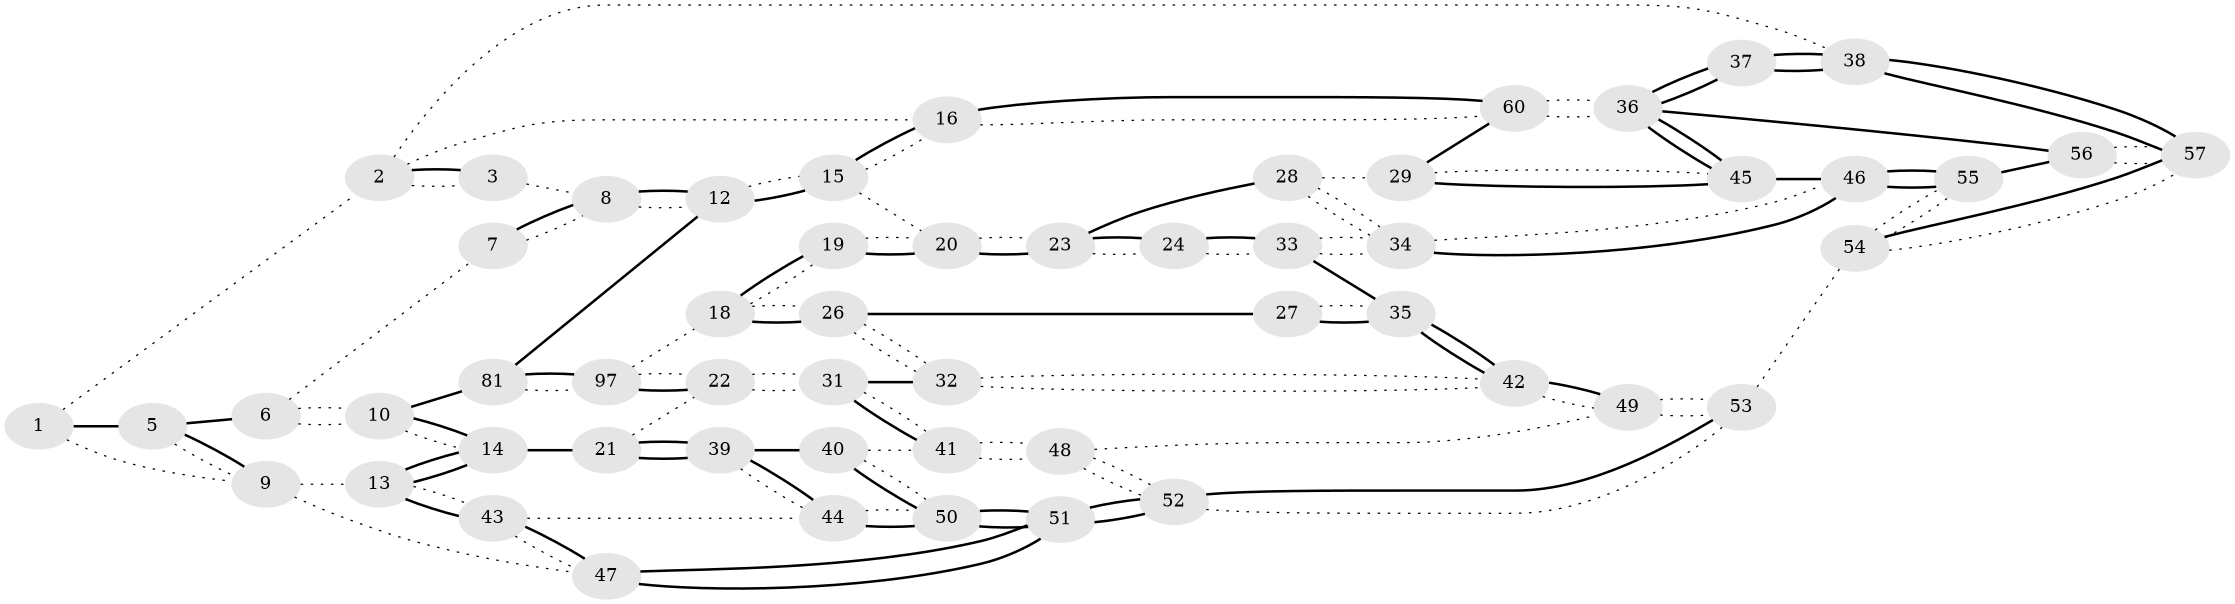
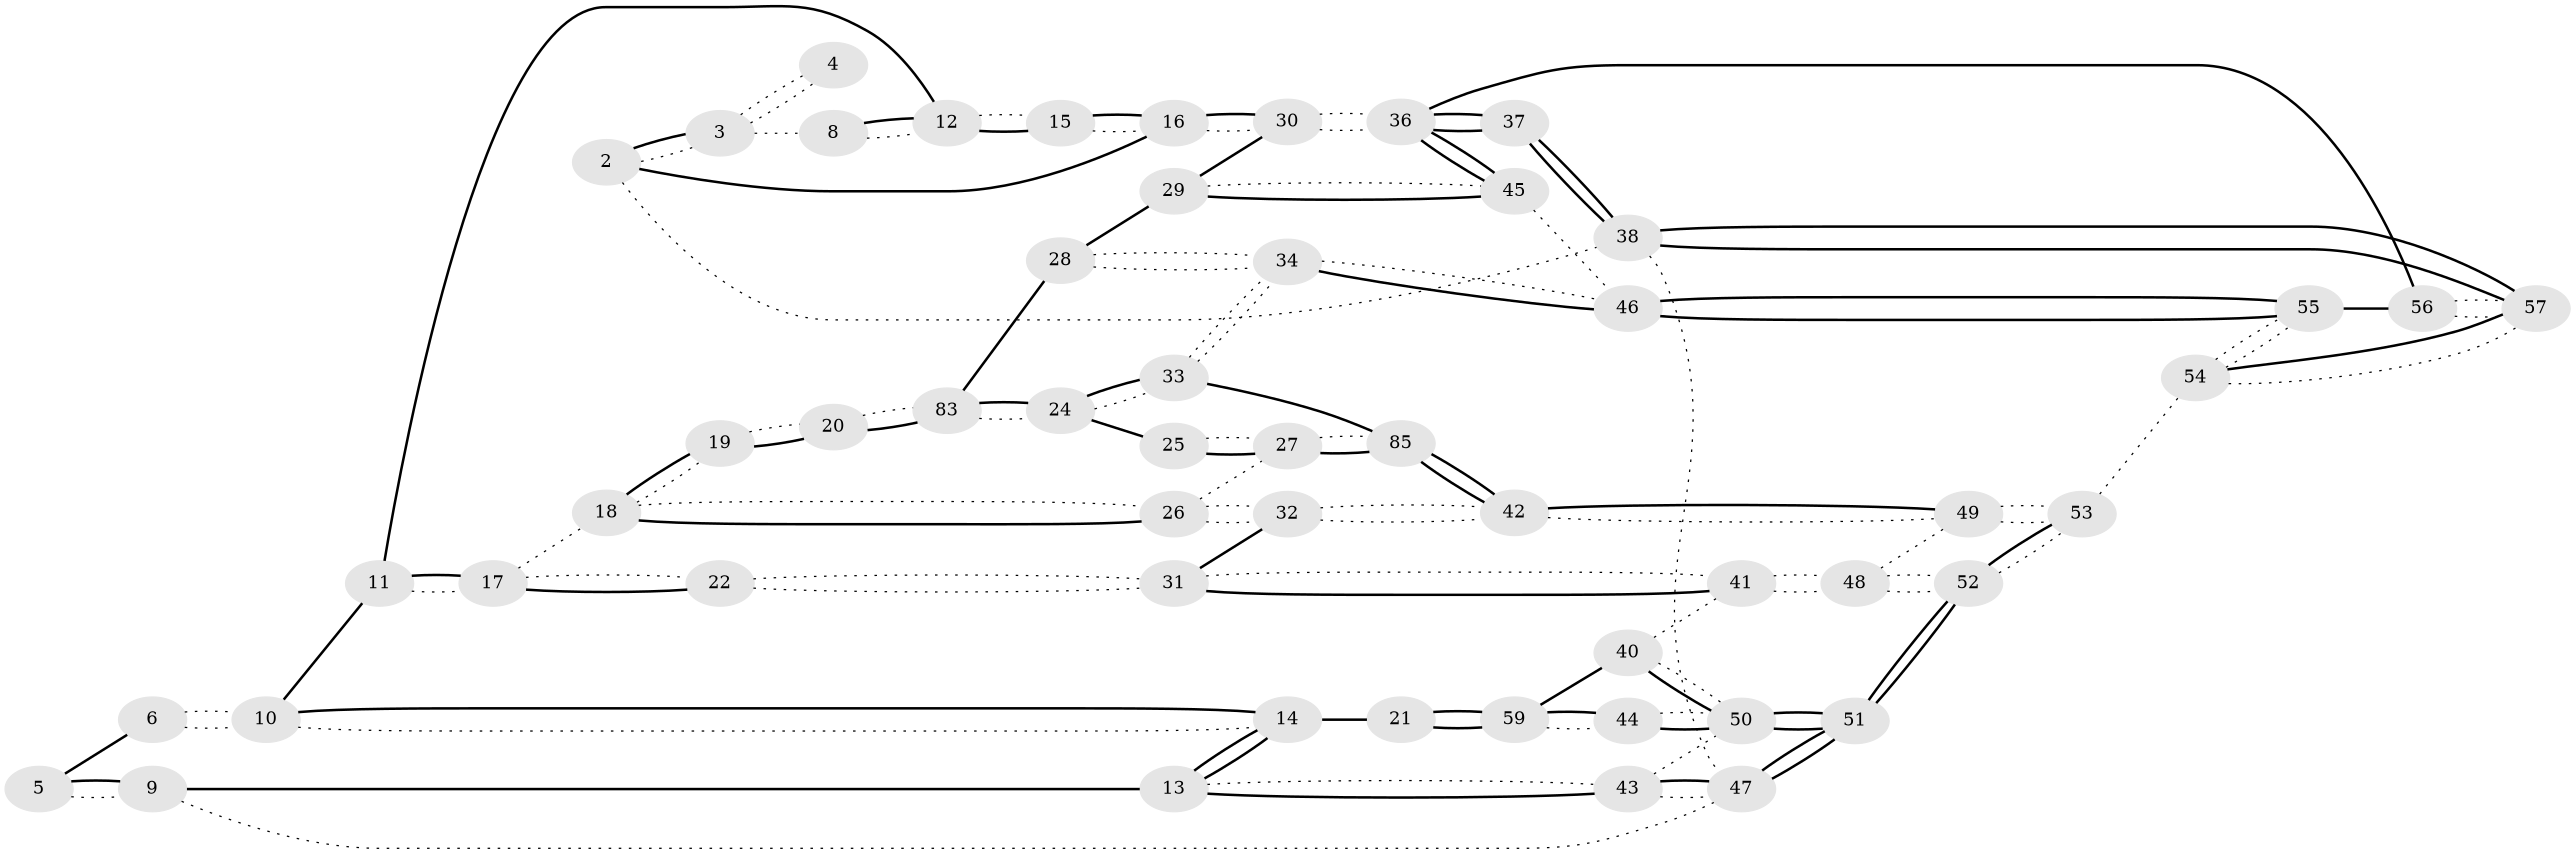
none -> (834, 65)
(1515, 108) -> (1288, 122)
(657, 120) -> (897, 191)
(1345, 178) -> (1118, 226)
(1799, 179) -> (1567, 246)
(890, 212) -> none
(493, 246) -> none
(1061, 246) -> (947, 411)
(1060, 314) -> (1231, 480)
(1401, 314) -> (1401, 444)
(493, 382) -> (380, 583)
(607, 382) -> (493, 583)
(663, 416) -> none
(39, 426) -> none
none -> (1174, 446)
(720, 450) -> (1515, 720)
(323, 484) -> (663, 789)
none -> (1687, 488)
(663, 518) -> (1685, 755)
